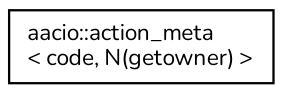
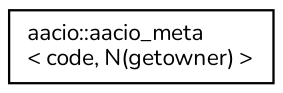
(141, 47) -> (141, 47)
